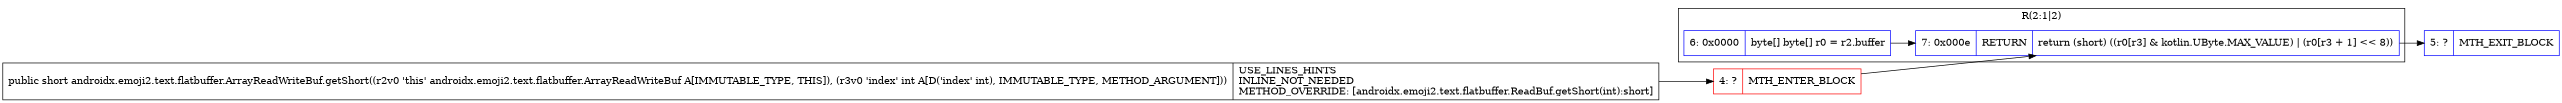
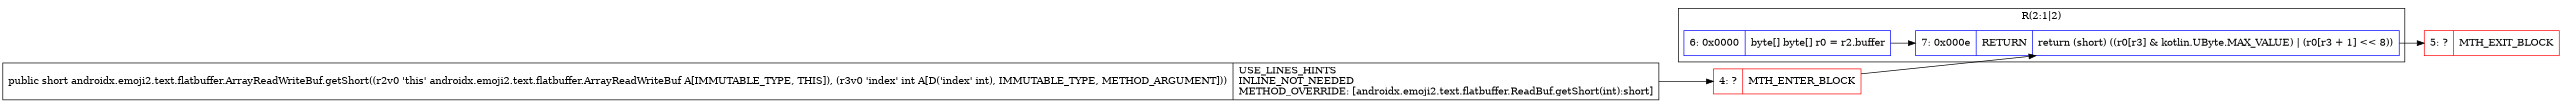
(2492, 43) -> (2492, 43)
